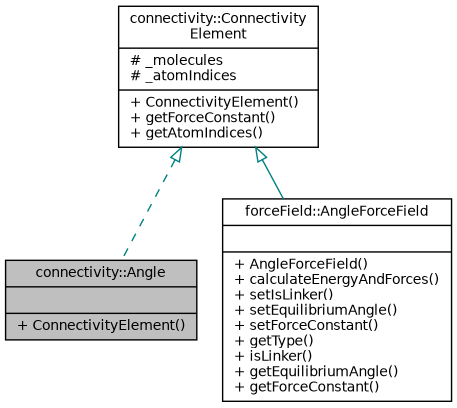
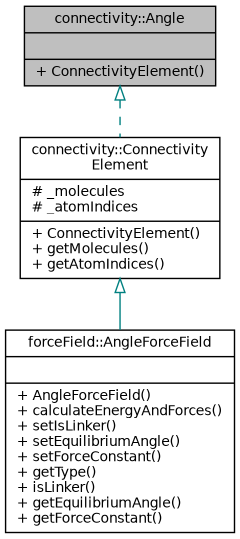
(203, 118) -> (91, 249)
(148, 210) -> (120, 119)
